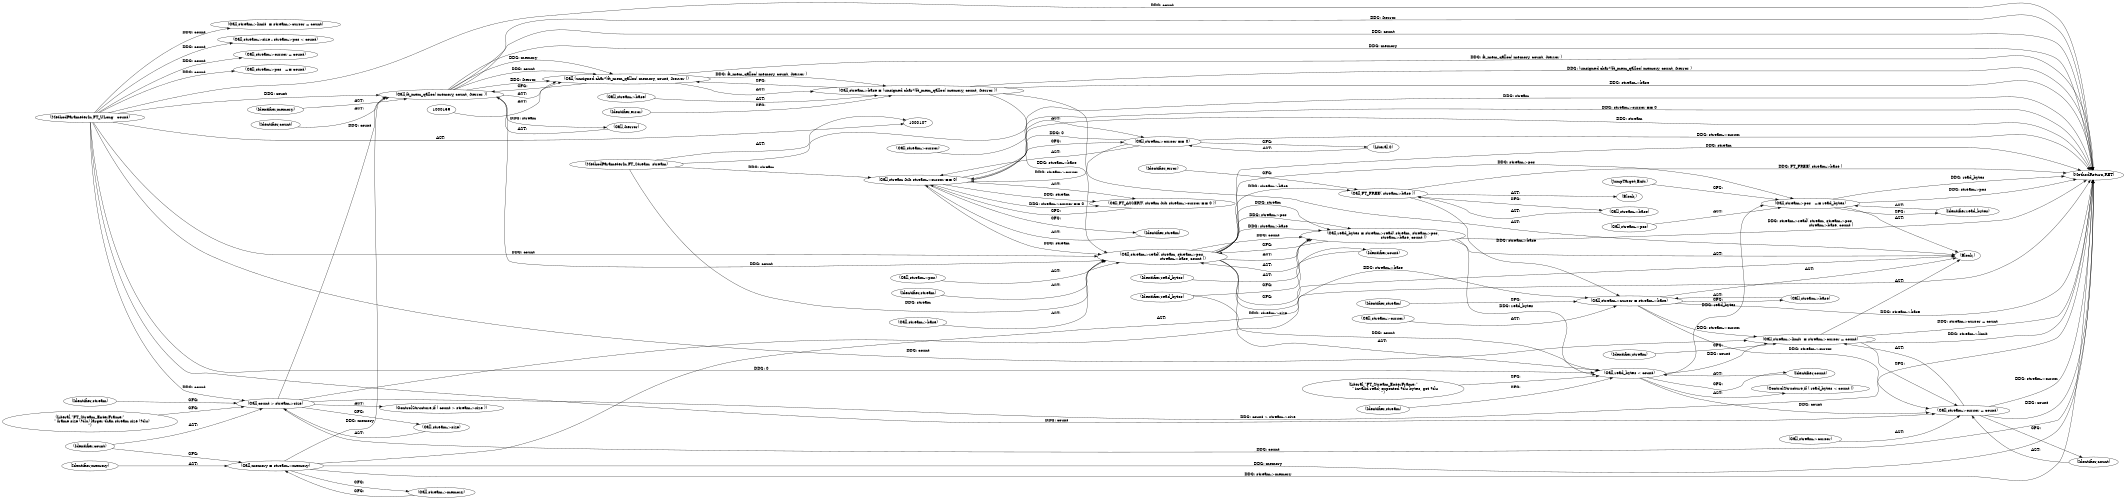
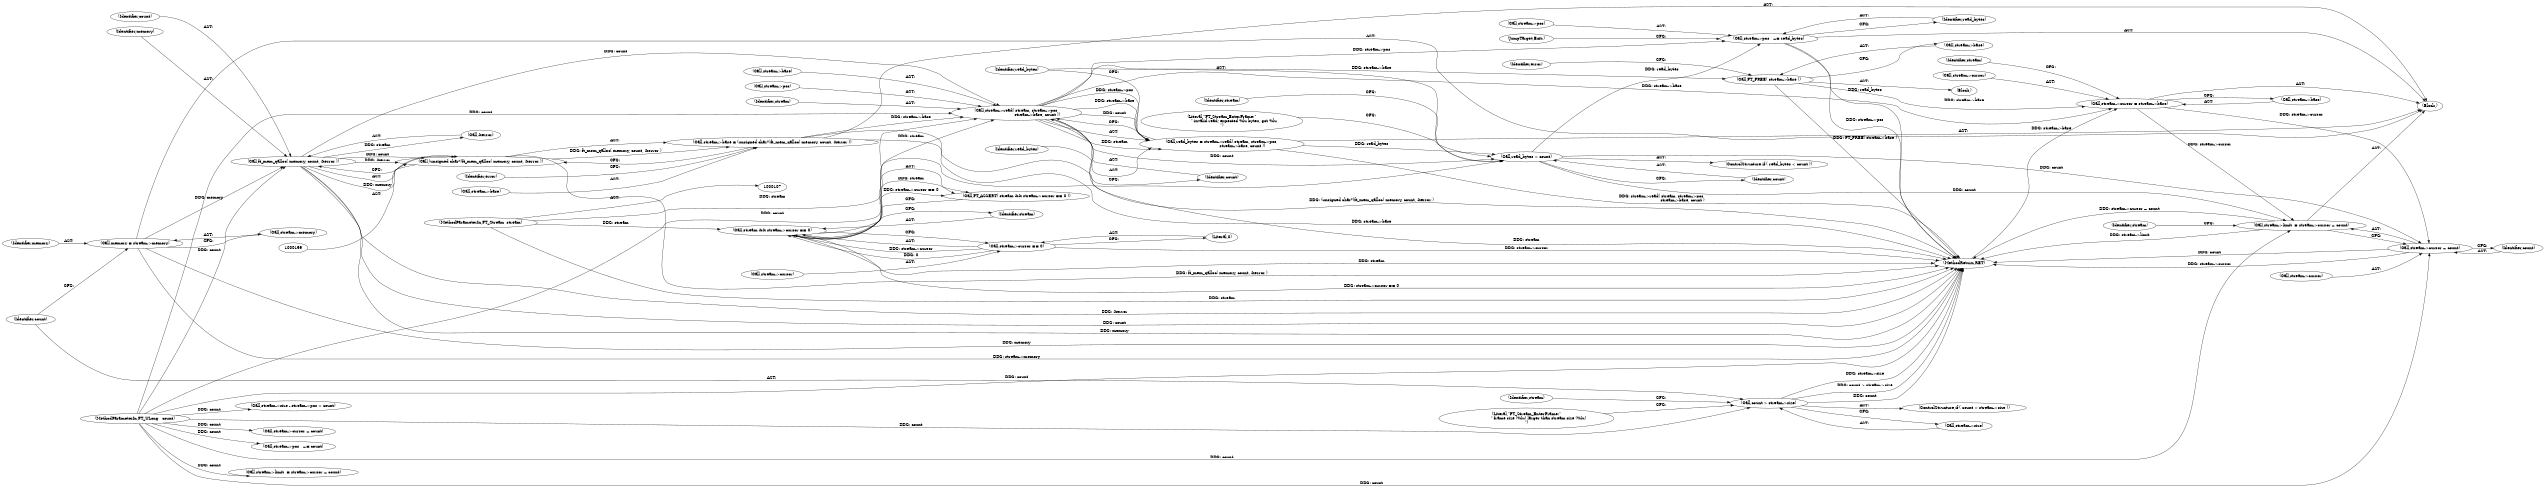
(487, 140) -> none
(335, 249) -> none
(1925, 315) -> (2028, 176)
(761, 369) -> (772, 213)
(360, 491) -> (209, 235)
